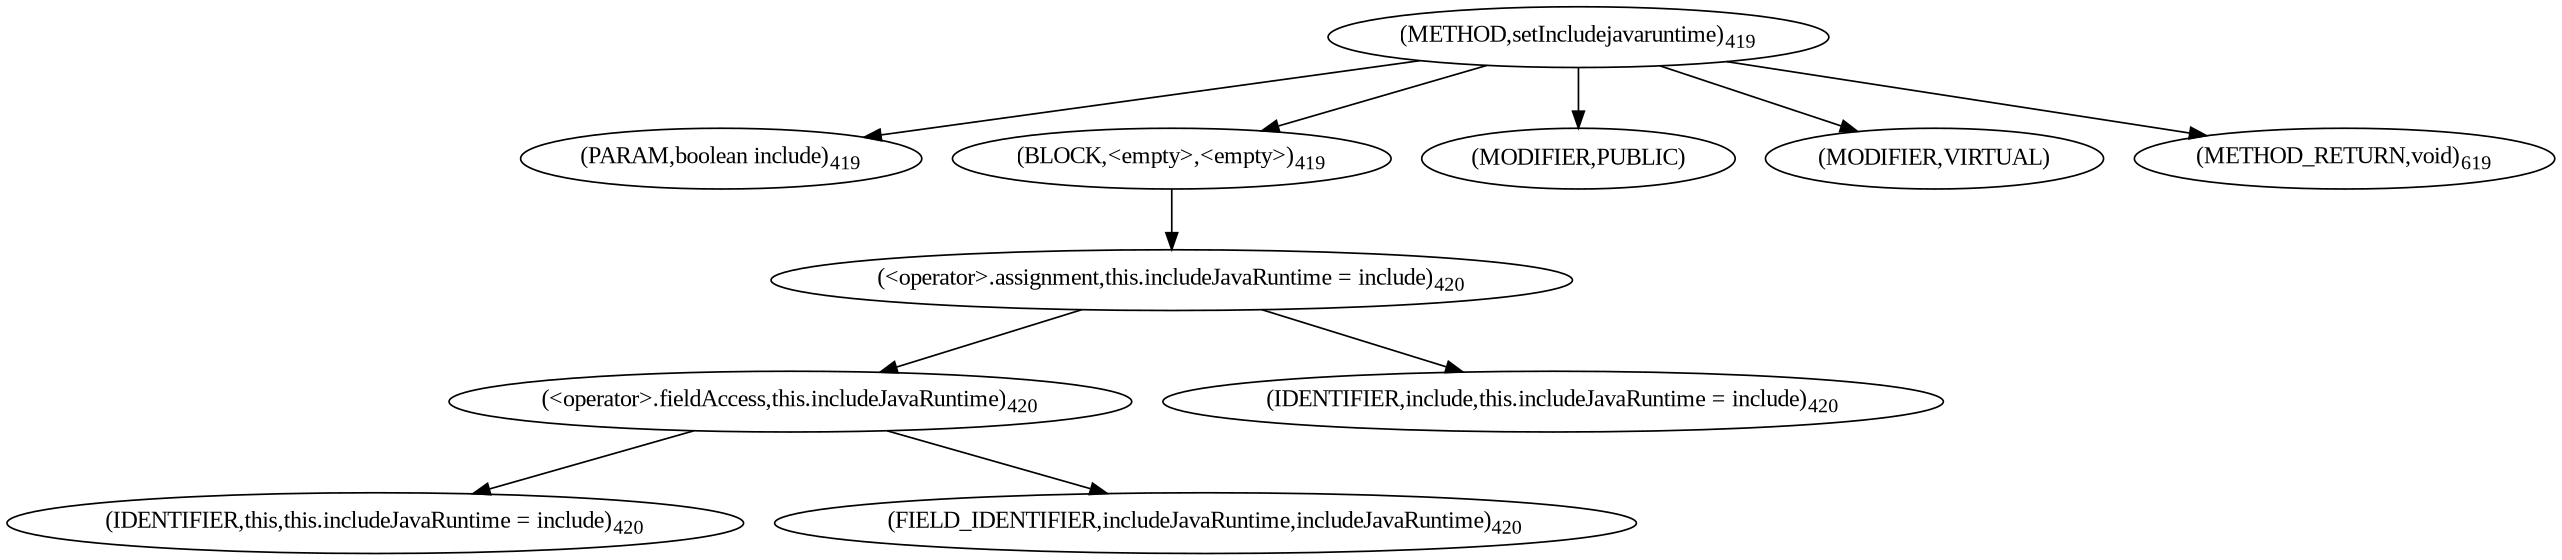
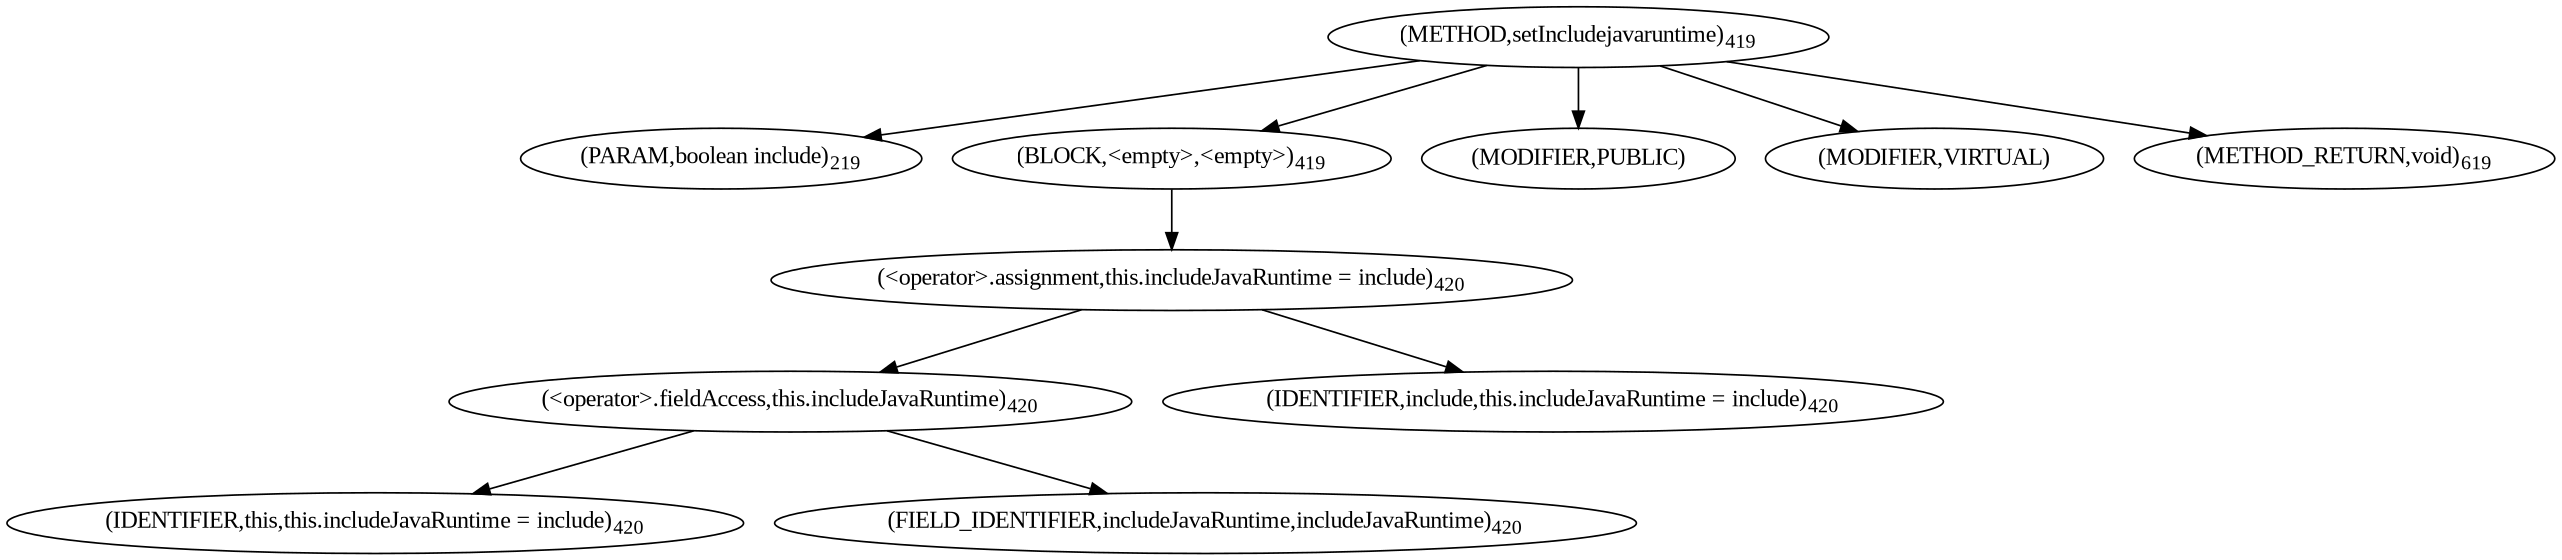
(846, 156) -> (846, 156)
